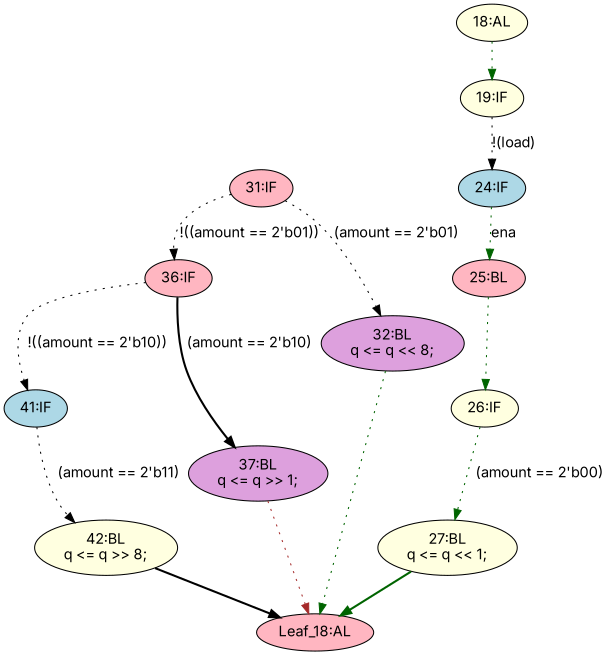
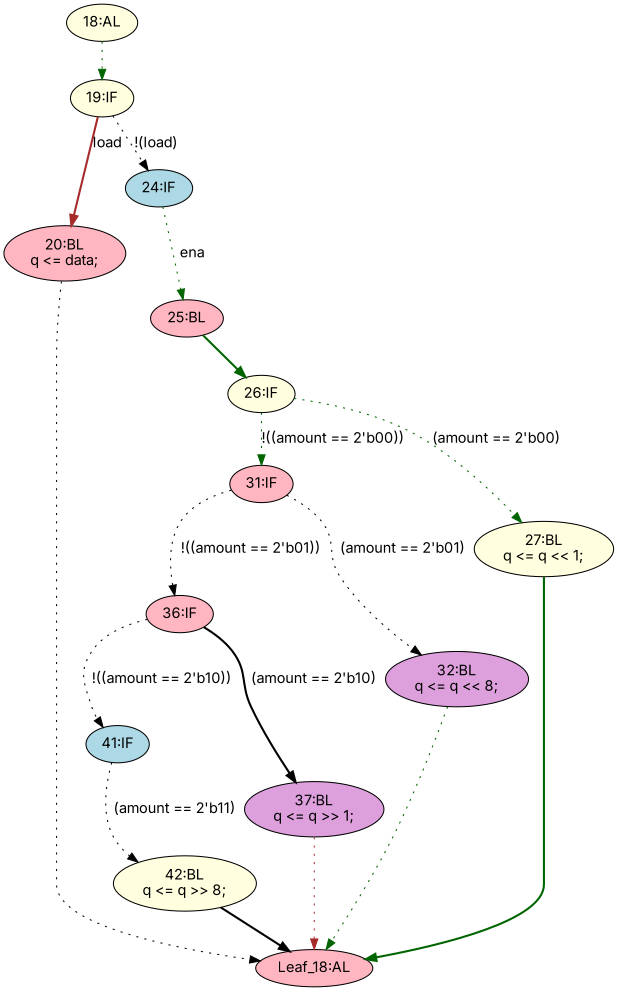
none -> (65, 253)
(487, 338) -> (221, 353)
none -> (261, 434)
